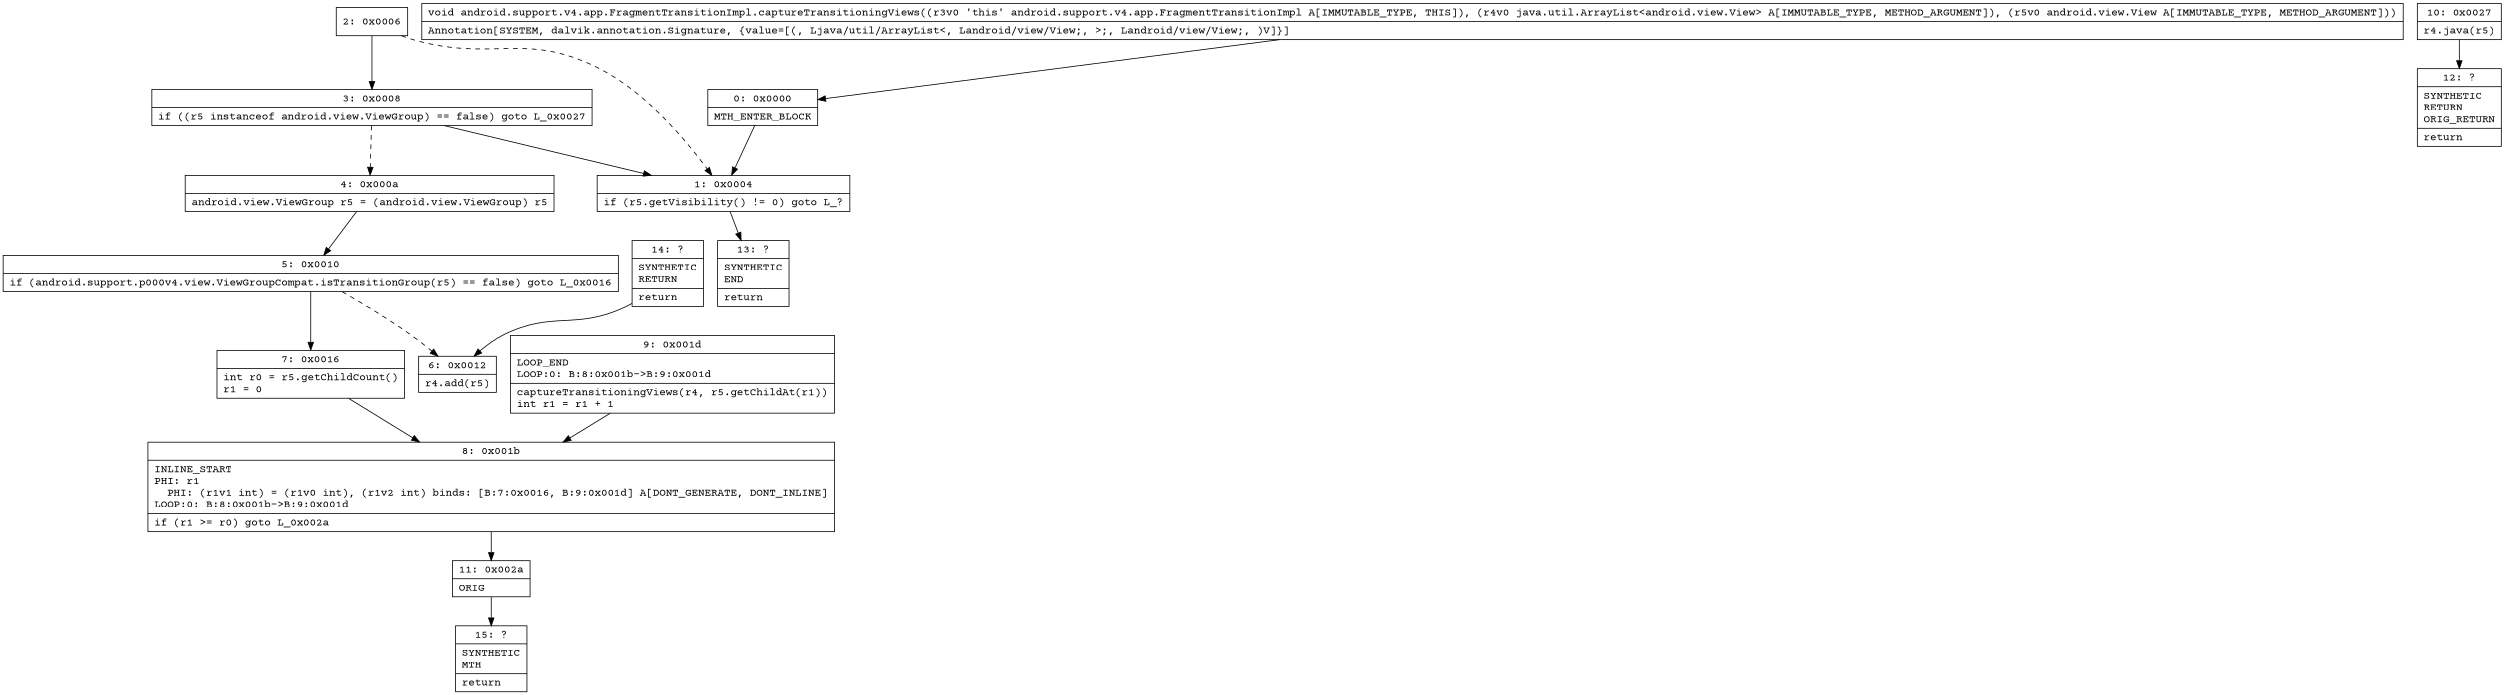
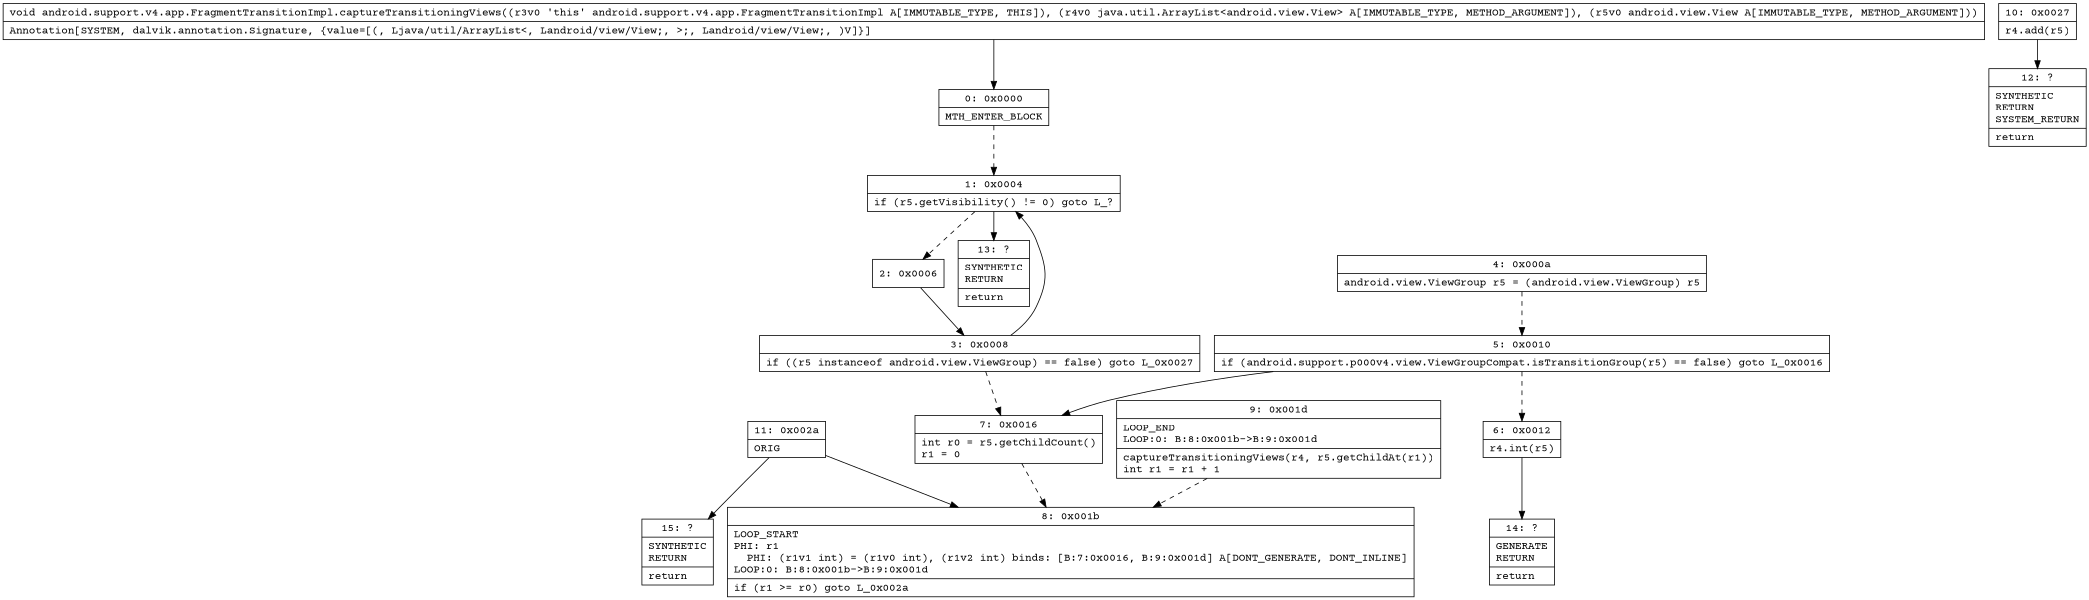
(2459, 30) -> (2038, 30)
(574, 58) -> (952, 233)
(2459, 119) -> (2038, 119)
(371, 146) -> (992, 390)
(745, 147) -> (994, 146)
(343, 230) -> (1522, 309)
(668, 267) -> (1522, 546)
(734, 279) -> (984, 279)
(554, 321) -> (1522, 484)
(457, 383) -> (1522, 448)
(381, 418) -> (1032, 482)
(590, 426) -> (1184, 491)
(193, 469) -> (766, 534)
(491, 542) -> (888, 480)
(472, 664) -> (668, 558)
